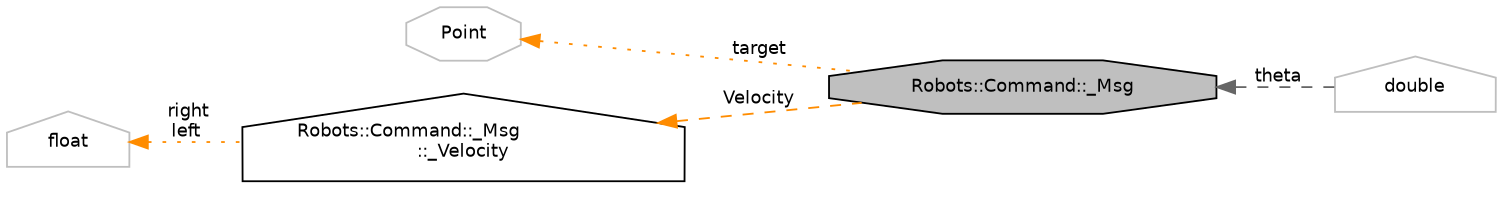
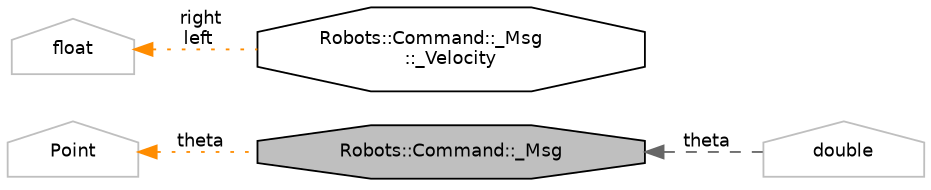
(464, 34) -> (73, 152)
(757, 50) -> (198, 142)
(769, 112) -> none
(464, 142) -> (451, 49)
